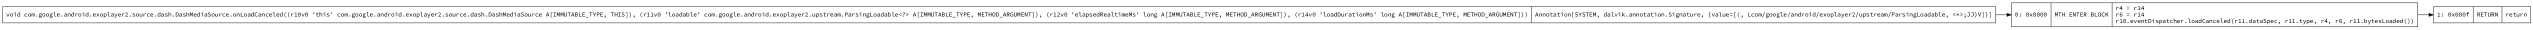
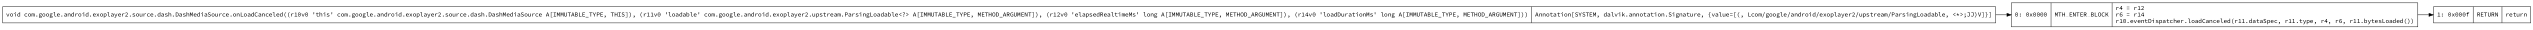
(2130, 8) -> (2130, 8)
